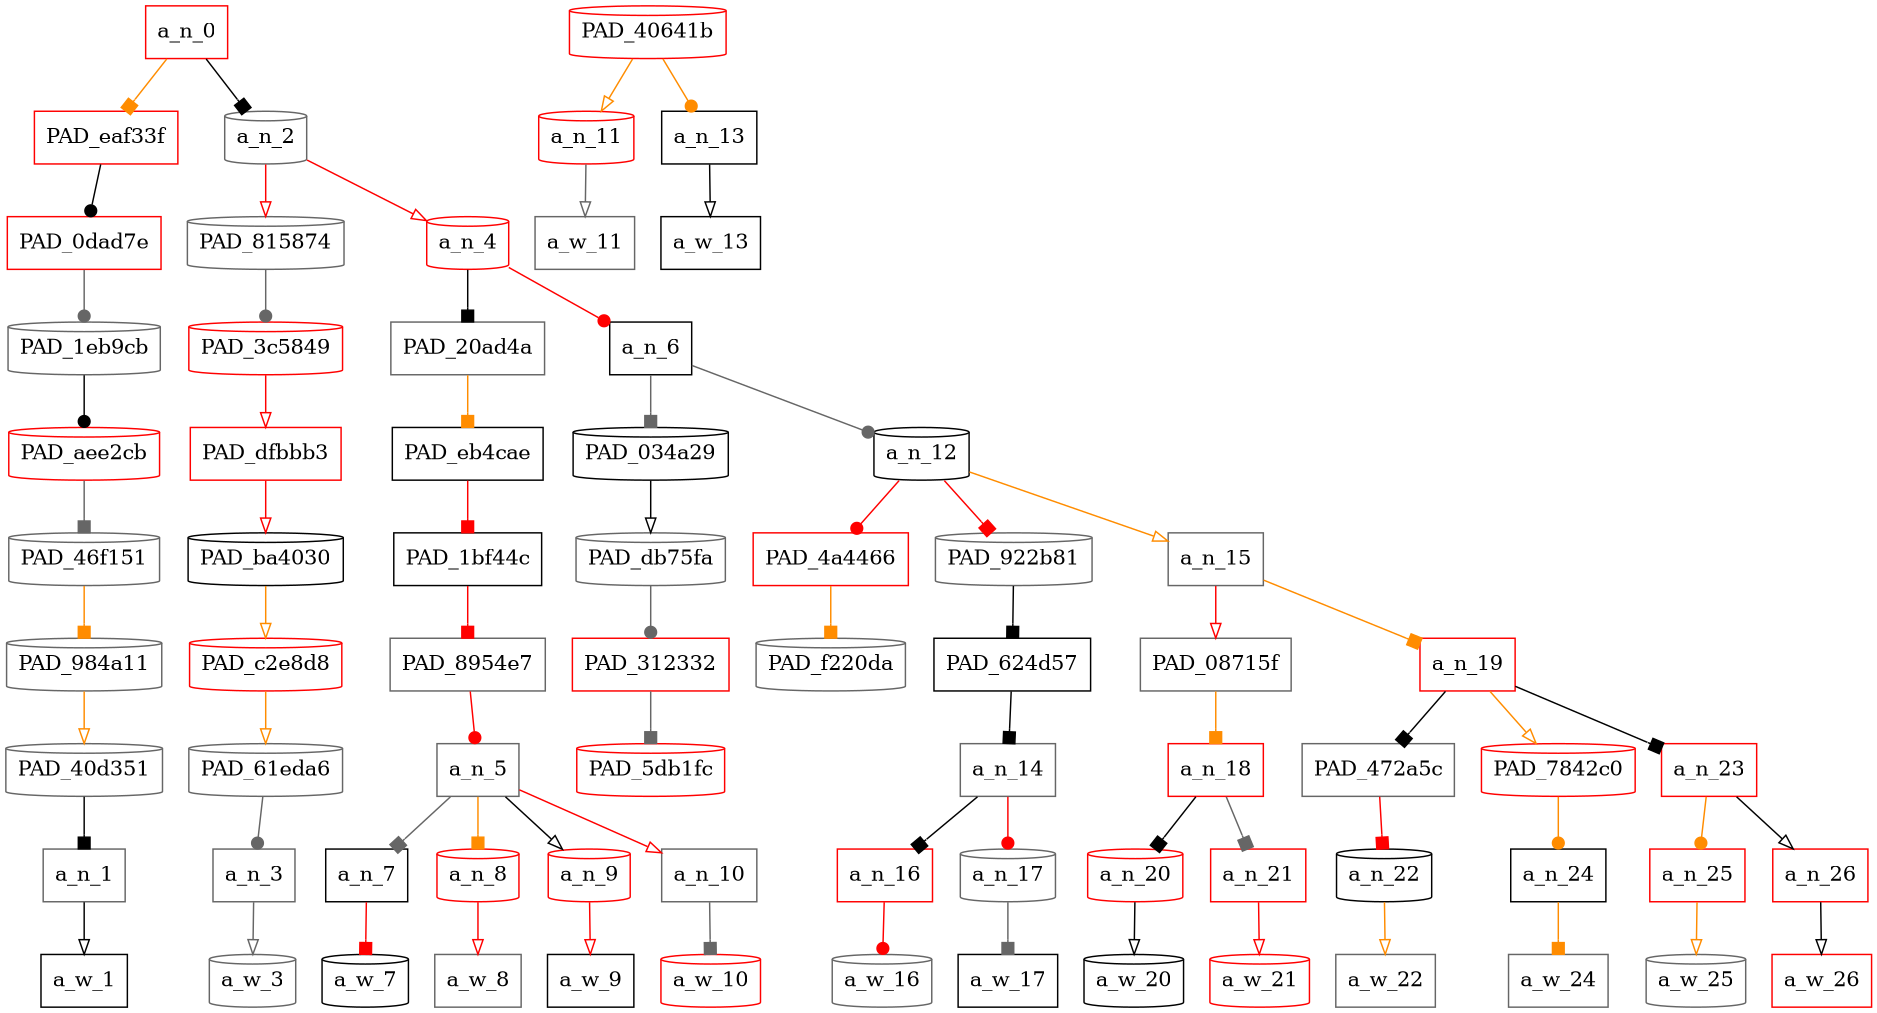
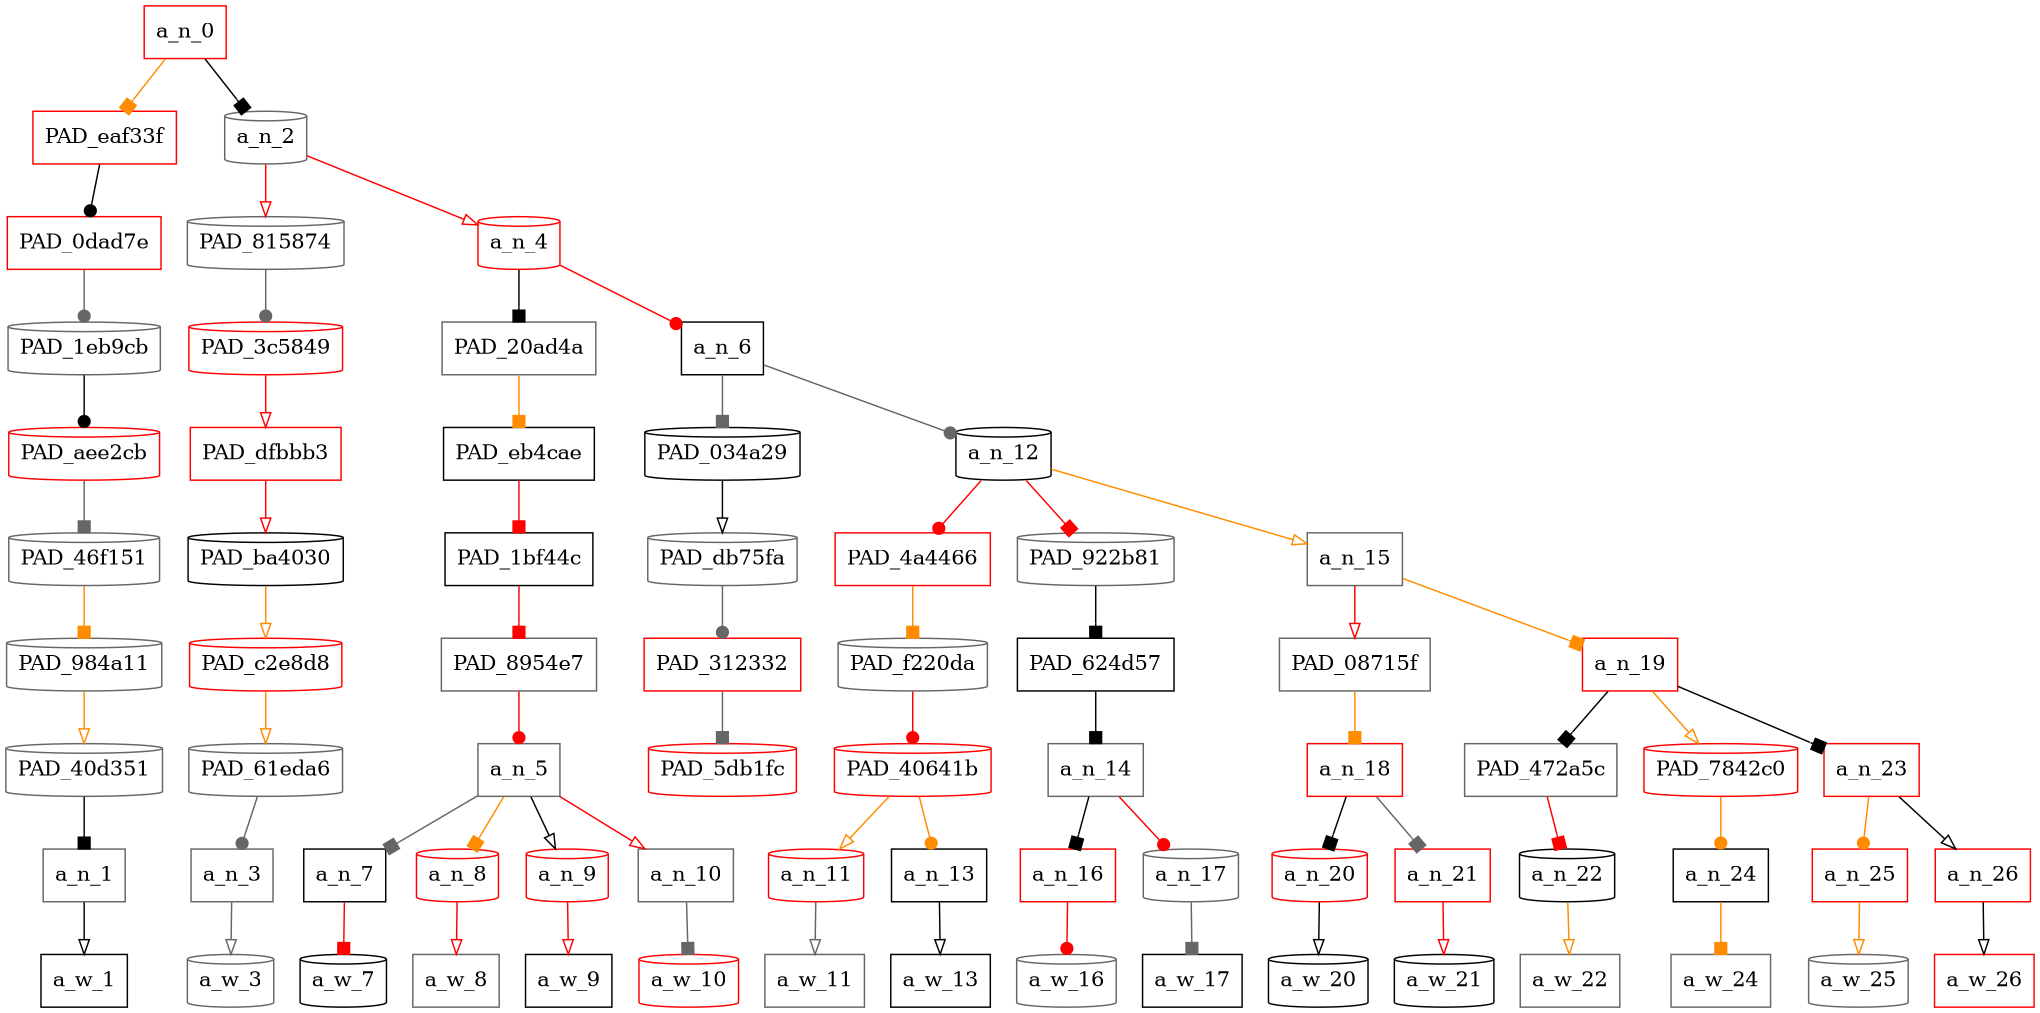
none -> (913, 712)
(1260, 981) -> (1444, 981)
